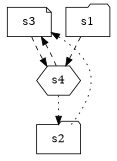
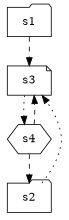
(77, 44) -> (29, 47)
(37, 48) -> (24, 106)
(59, 106) -> (29, 164)
